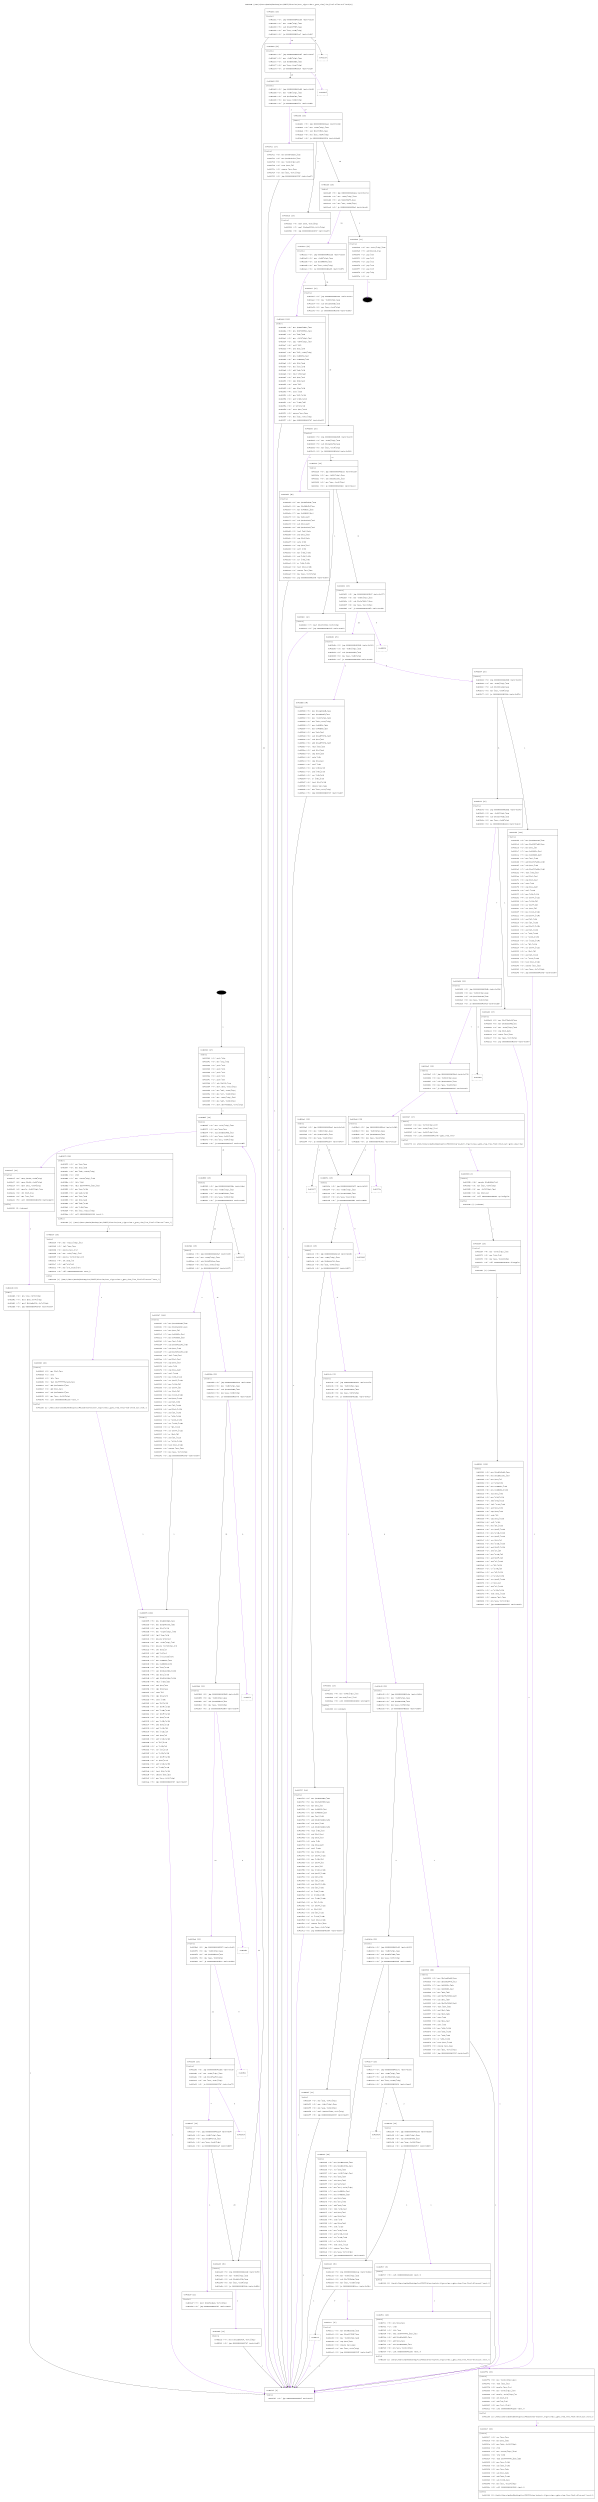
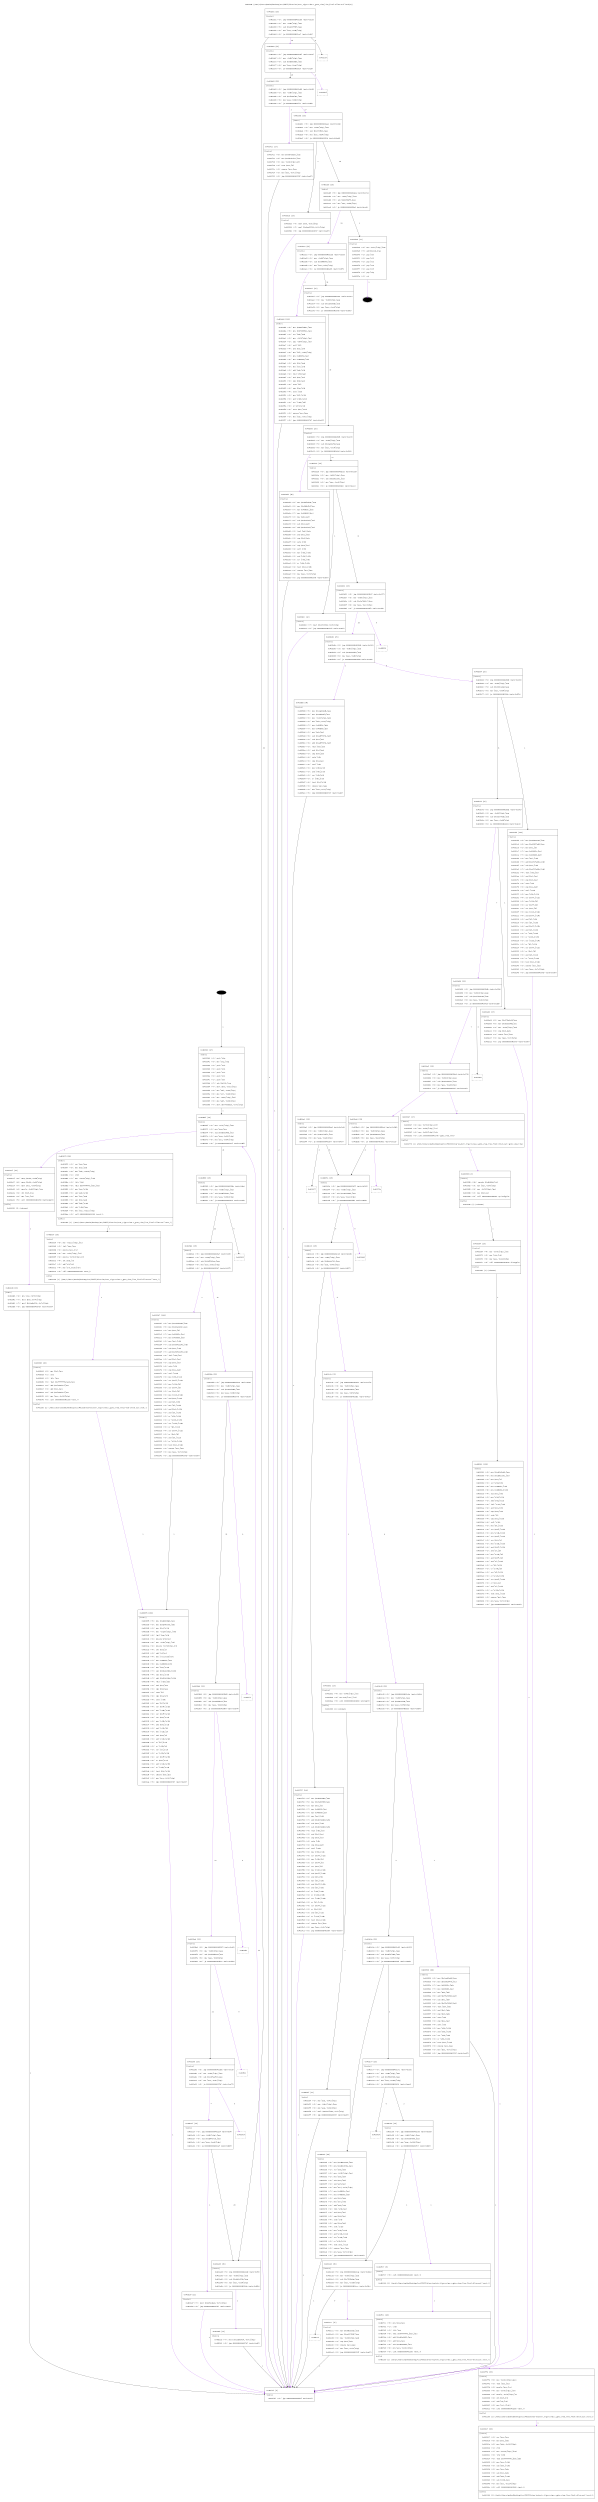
(309, 2365) -> (211, 2367)
